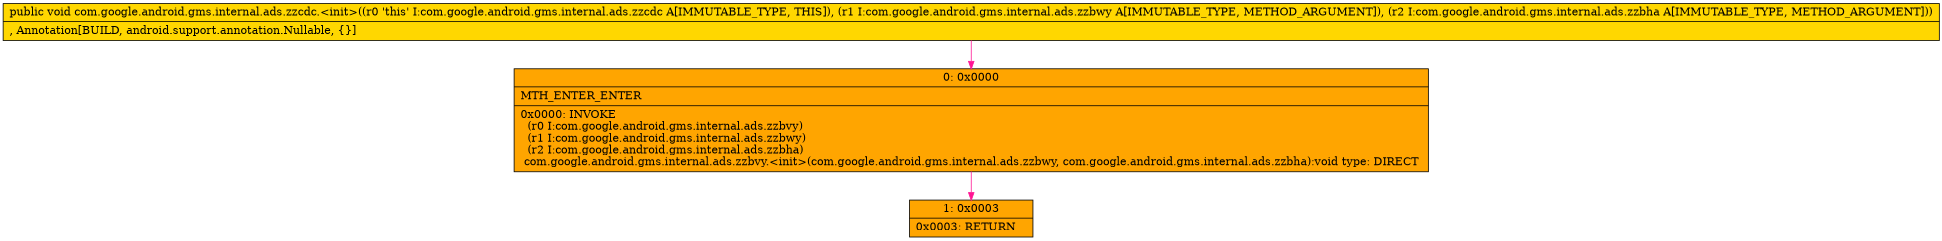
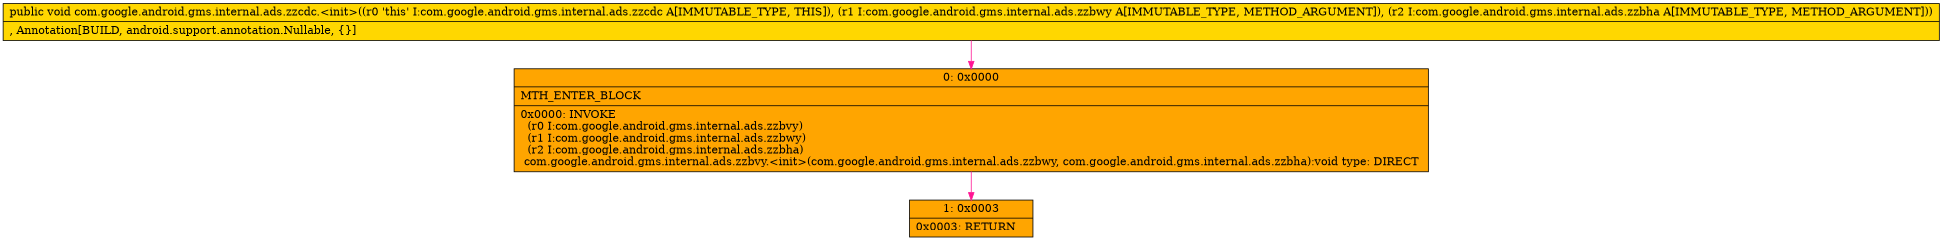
(581, 96) -> (581, 96)
